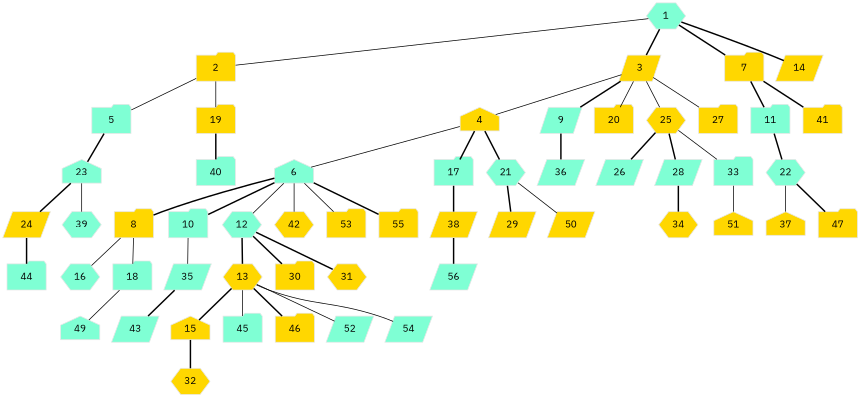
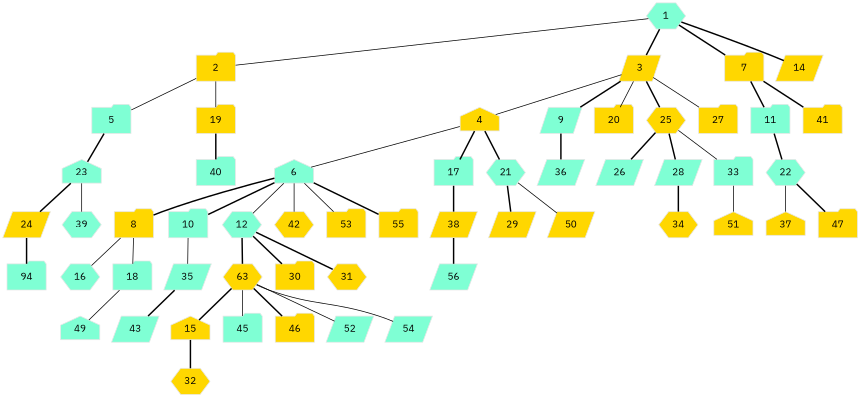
(653, 94) -> (653, 94)
(27, 277) -> (27, 277)
(243, 277) -> (243, 277)
